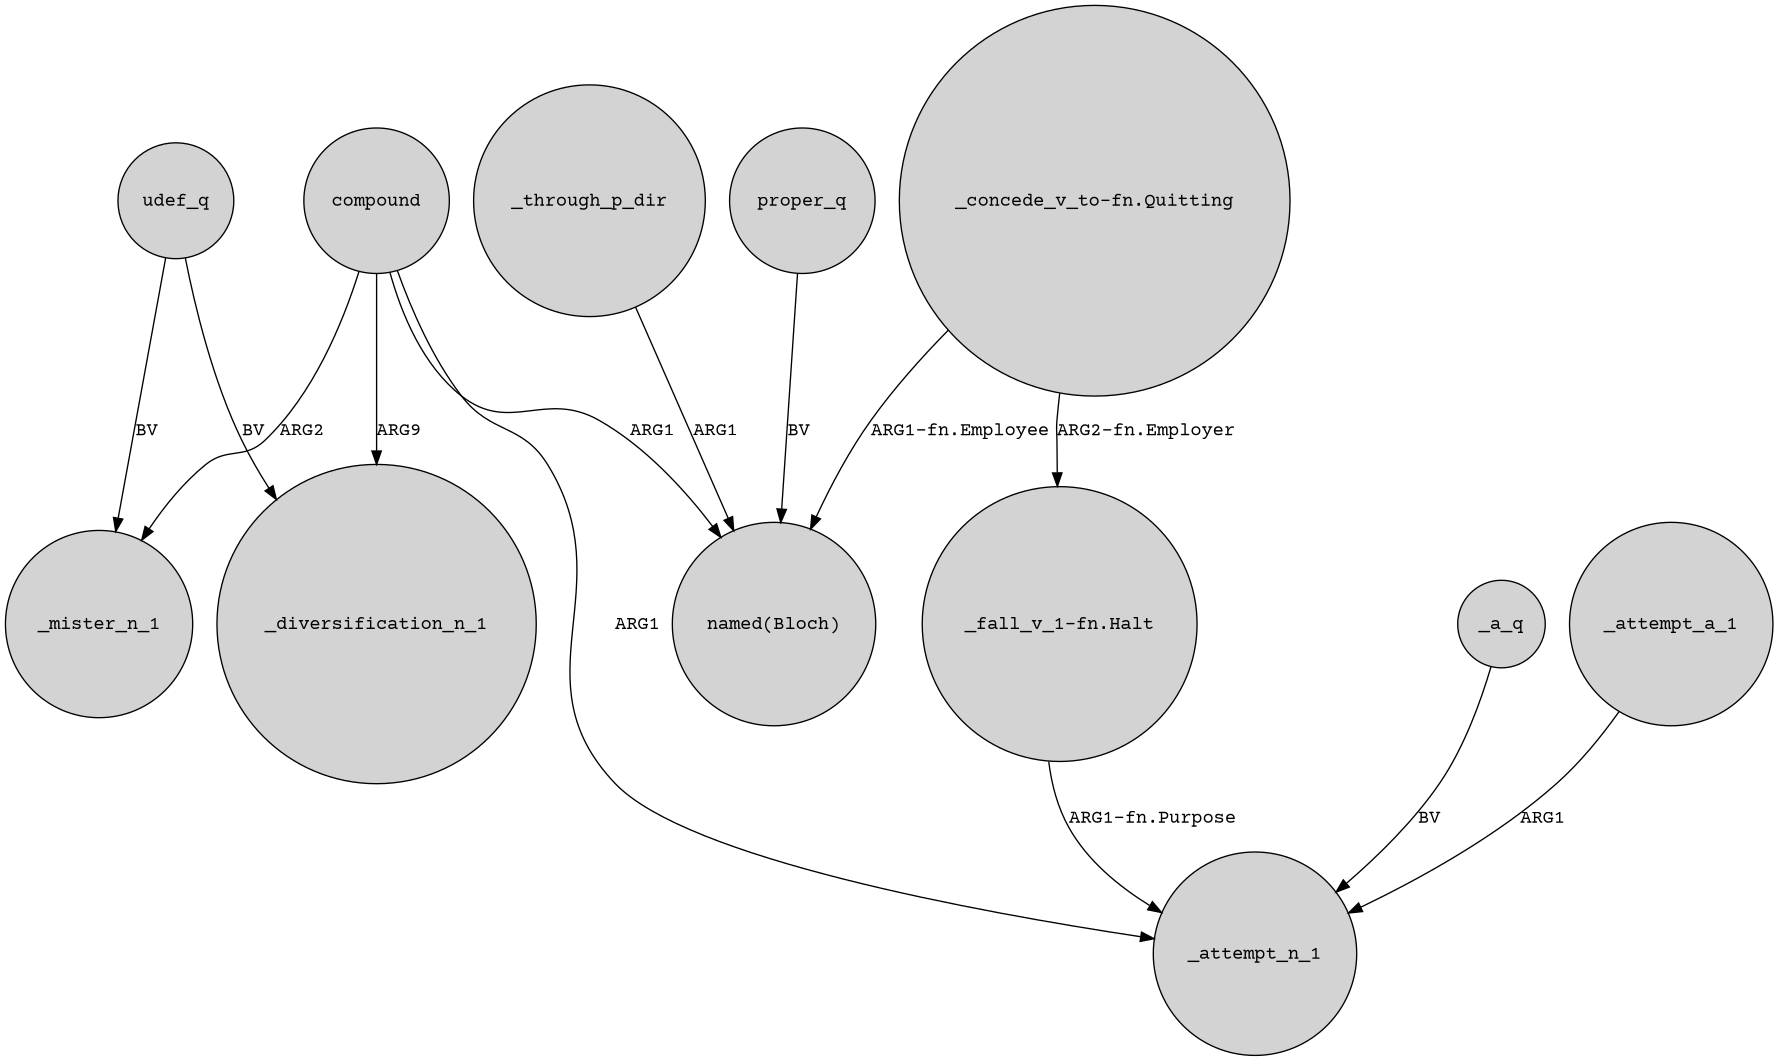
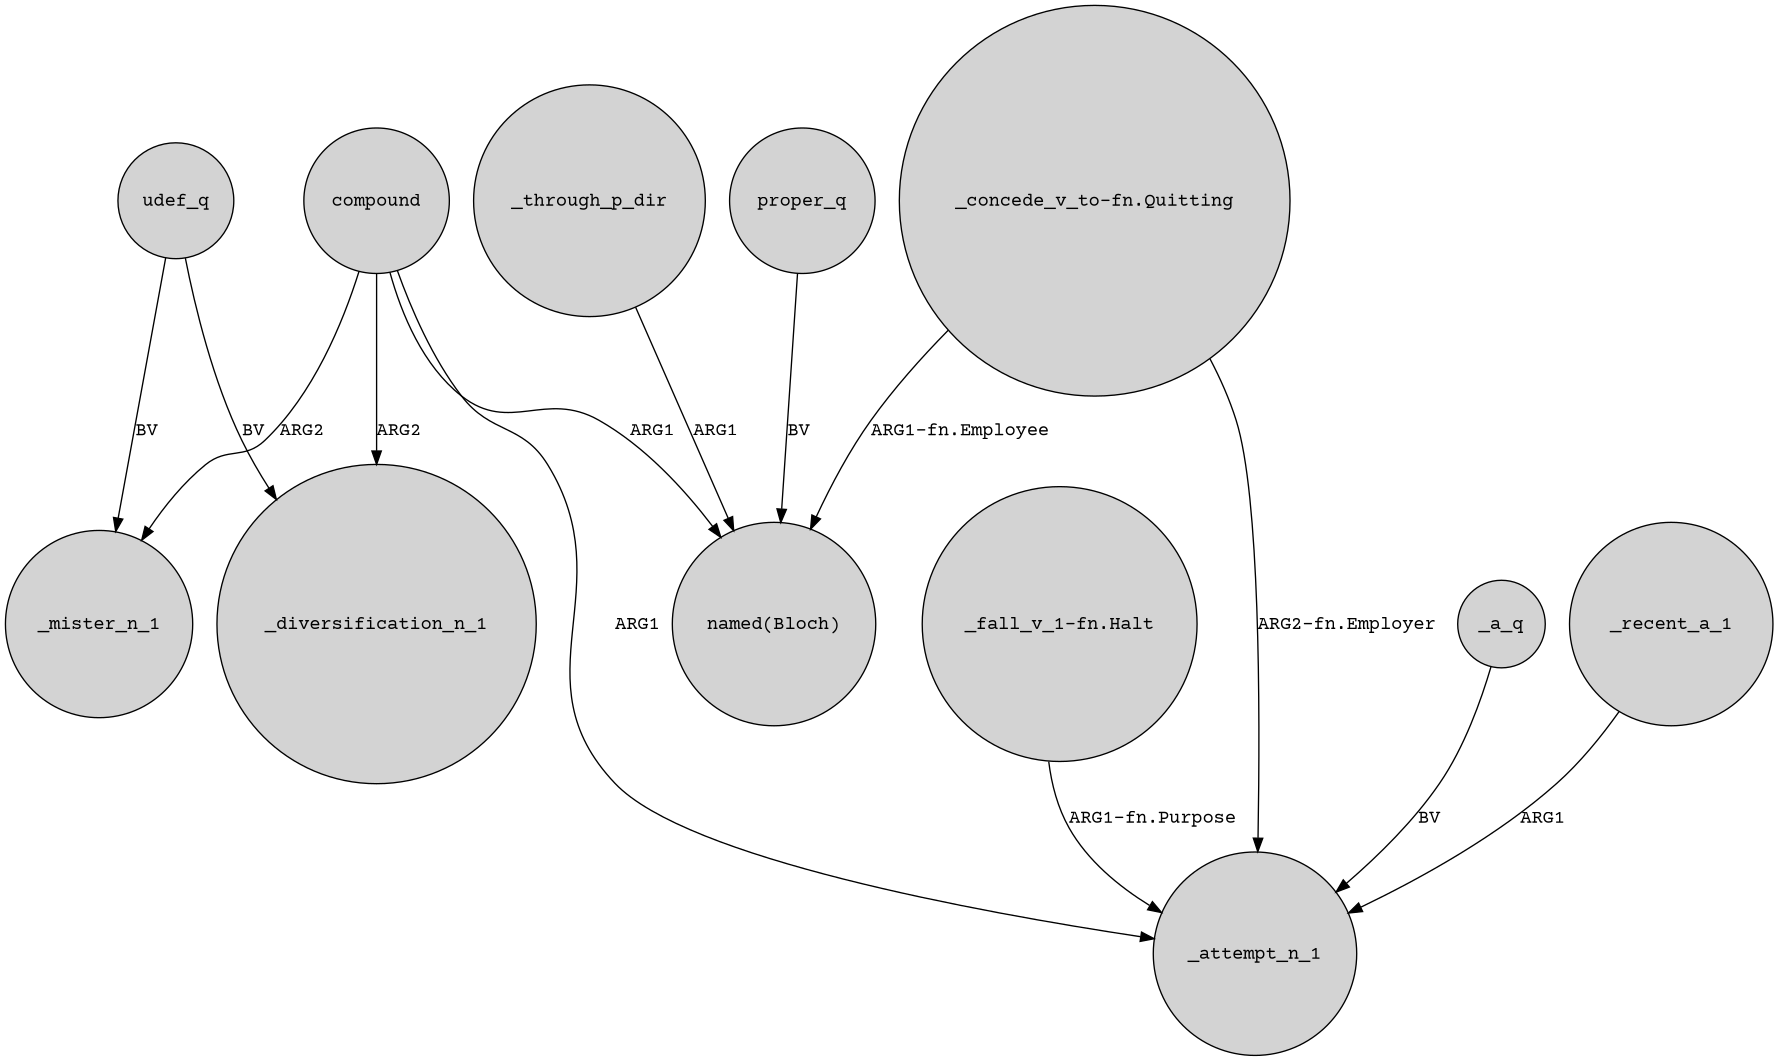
(400, 430) -> (400, 430)
(1057, 433) -> (1256, 595)
(1671, 624) -> (1671, 624)
